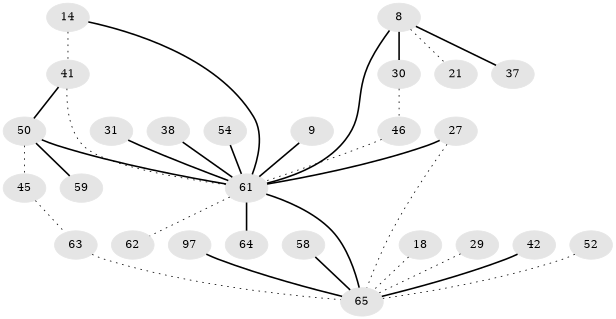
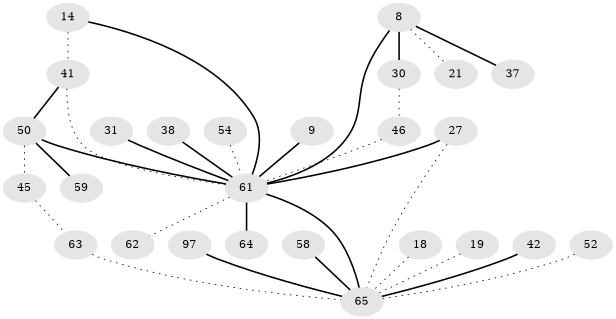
(236, 159) -> (236, 159)
(477, 245) -> (477, 245)
